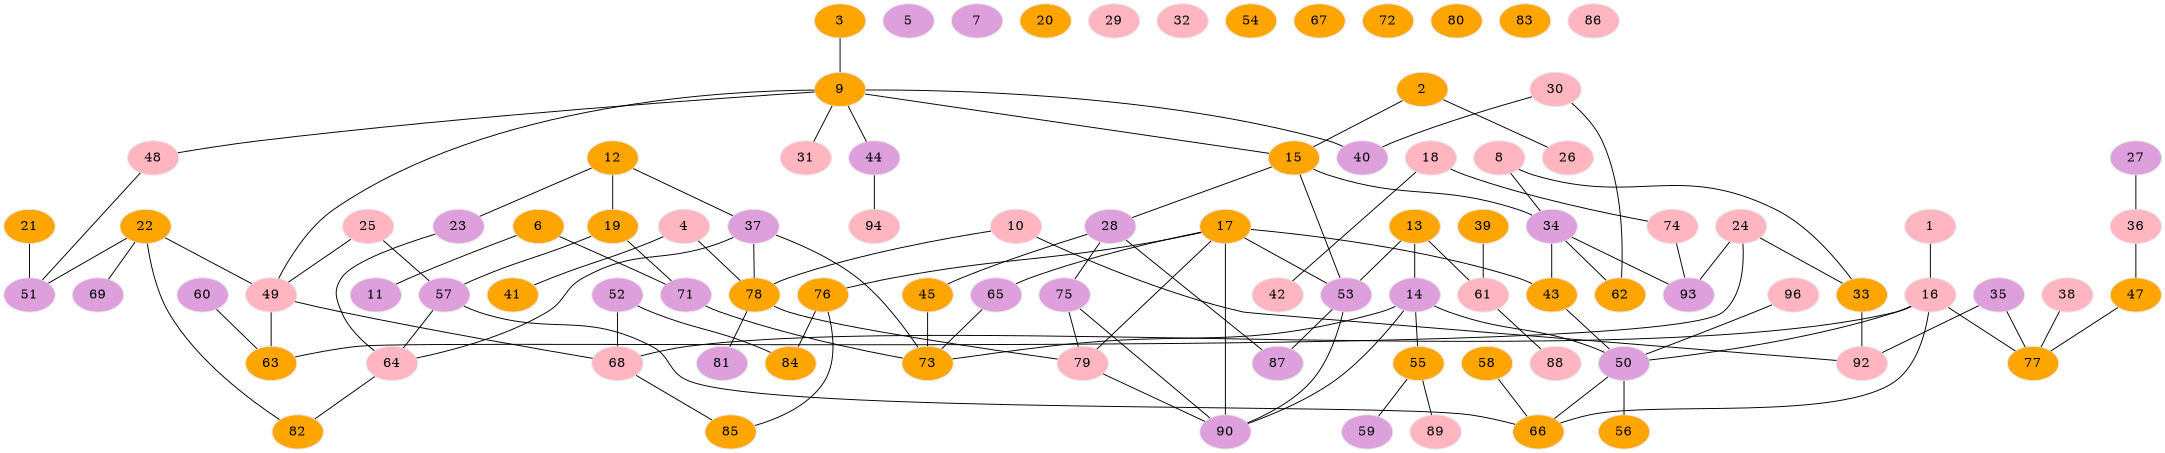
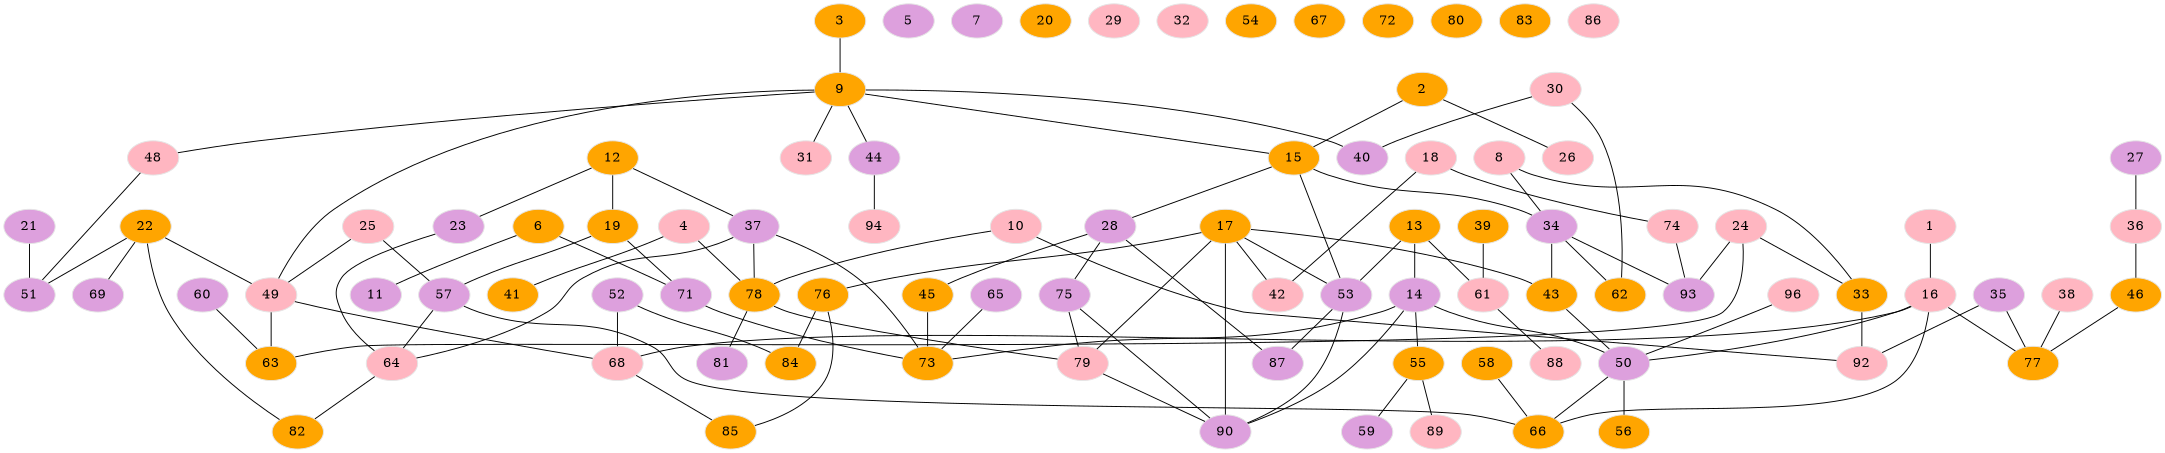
(29, 226) -> (29, 226)
(1098, 257) -> (1252, 261)
(2136, 295) -> (2136, 295)
